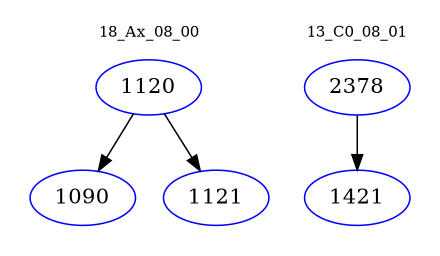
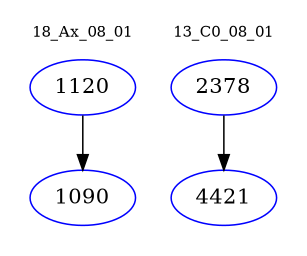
(150, 33) -> (83, 33)
(216, 198) -> none
(357, 198) -> (224, 198)
